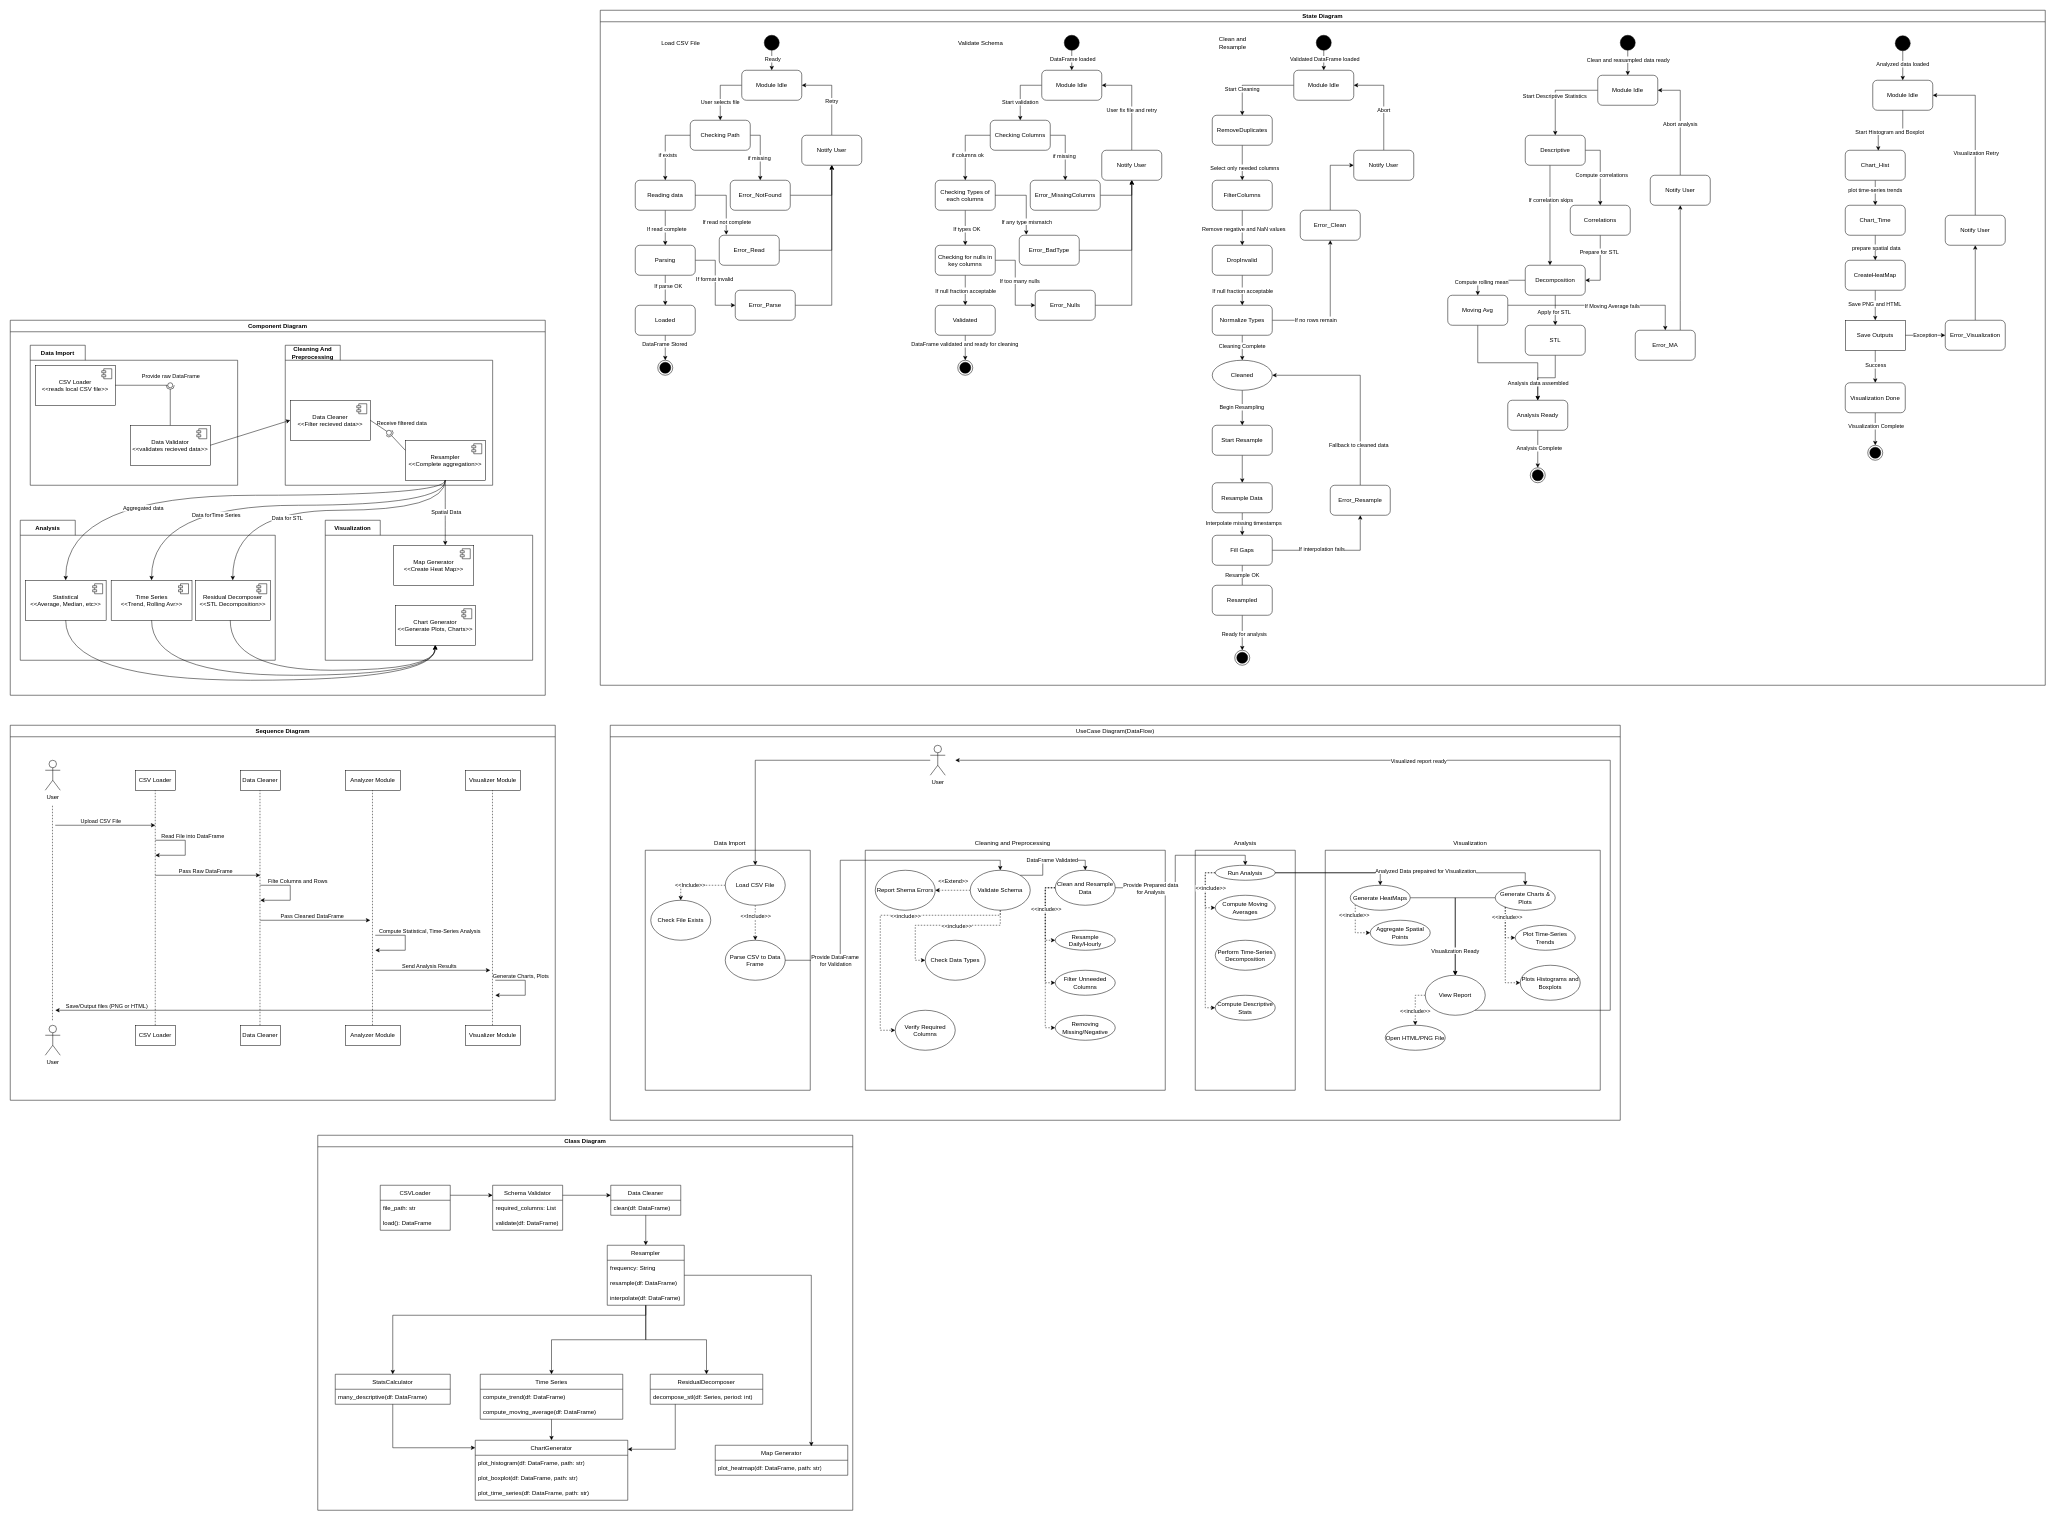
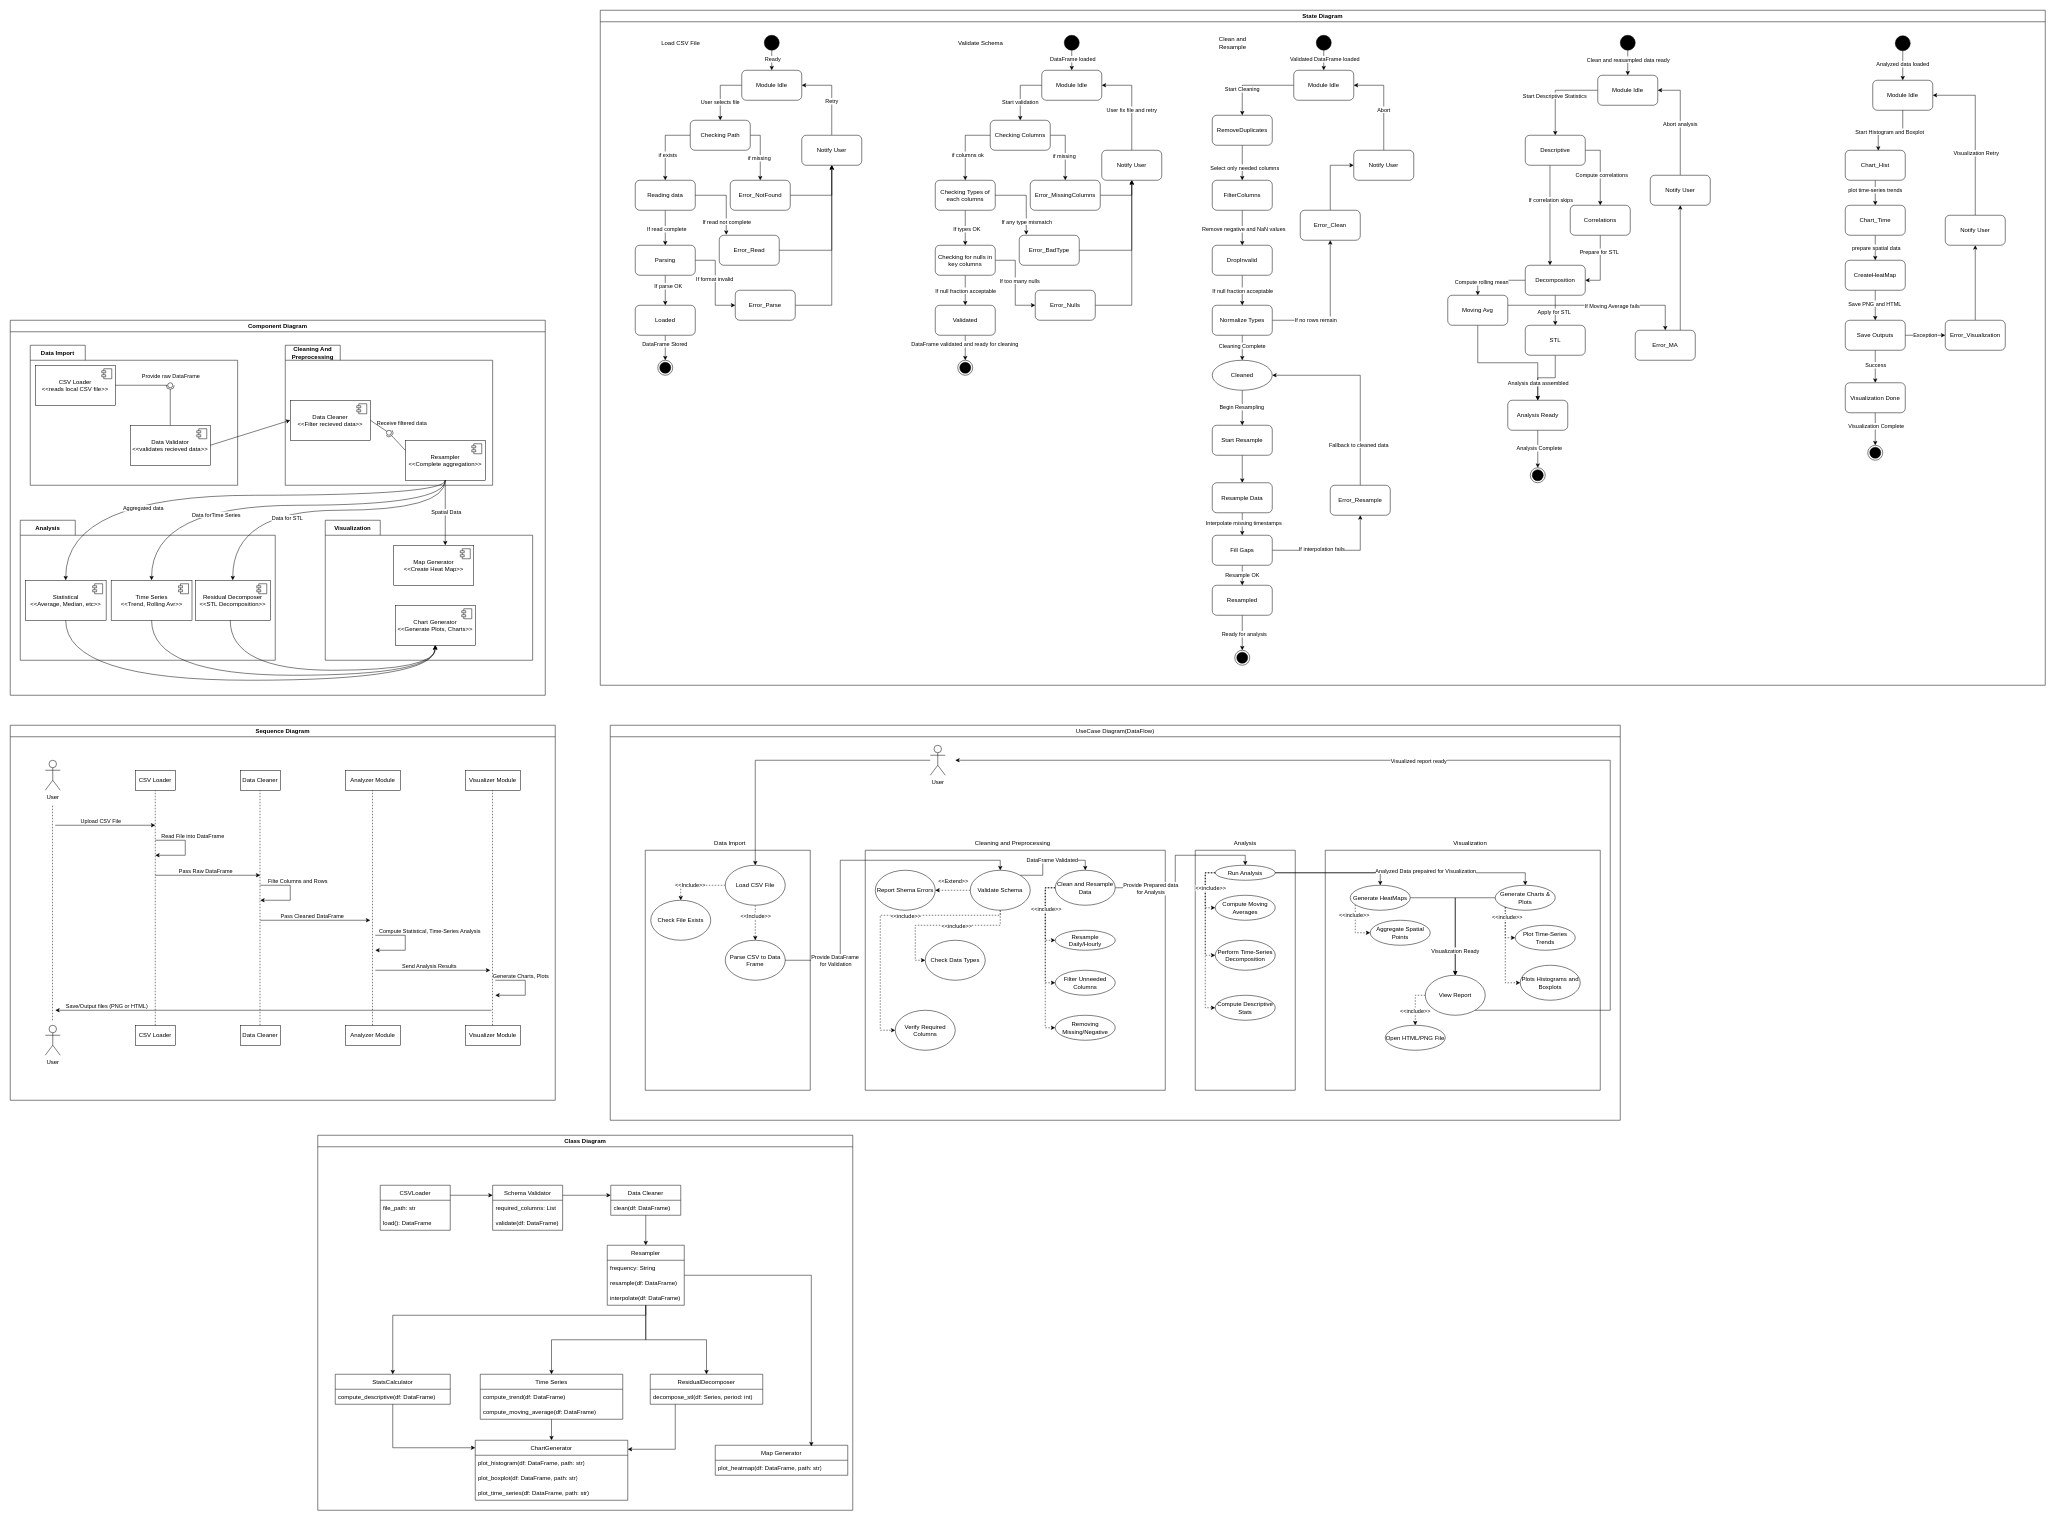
(1875, 335) -> (1875, 335)
(1242, 582) -> (1242, 580)
none -> (1210, 955)
(387, 1397) -> (392, 1397)
